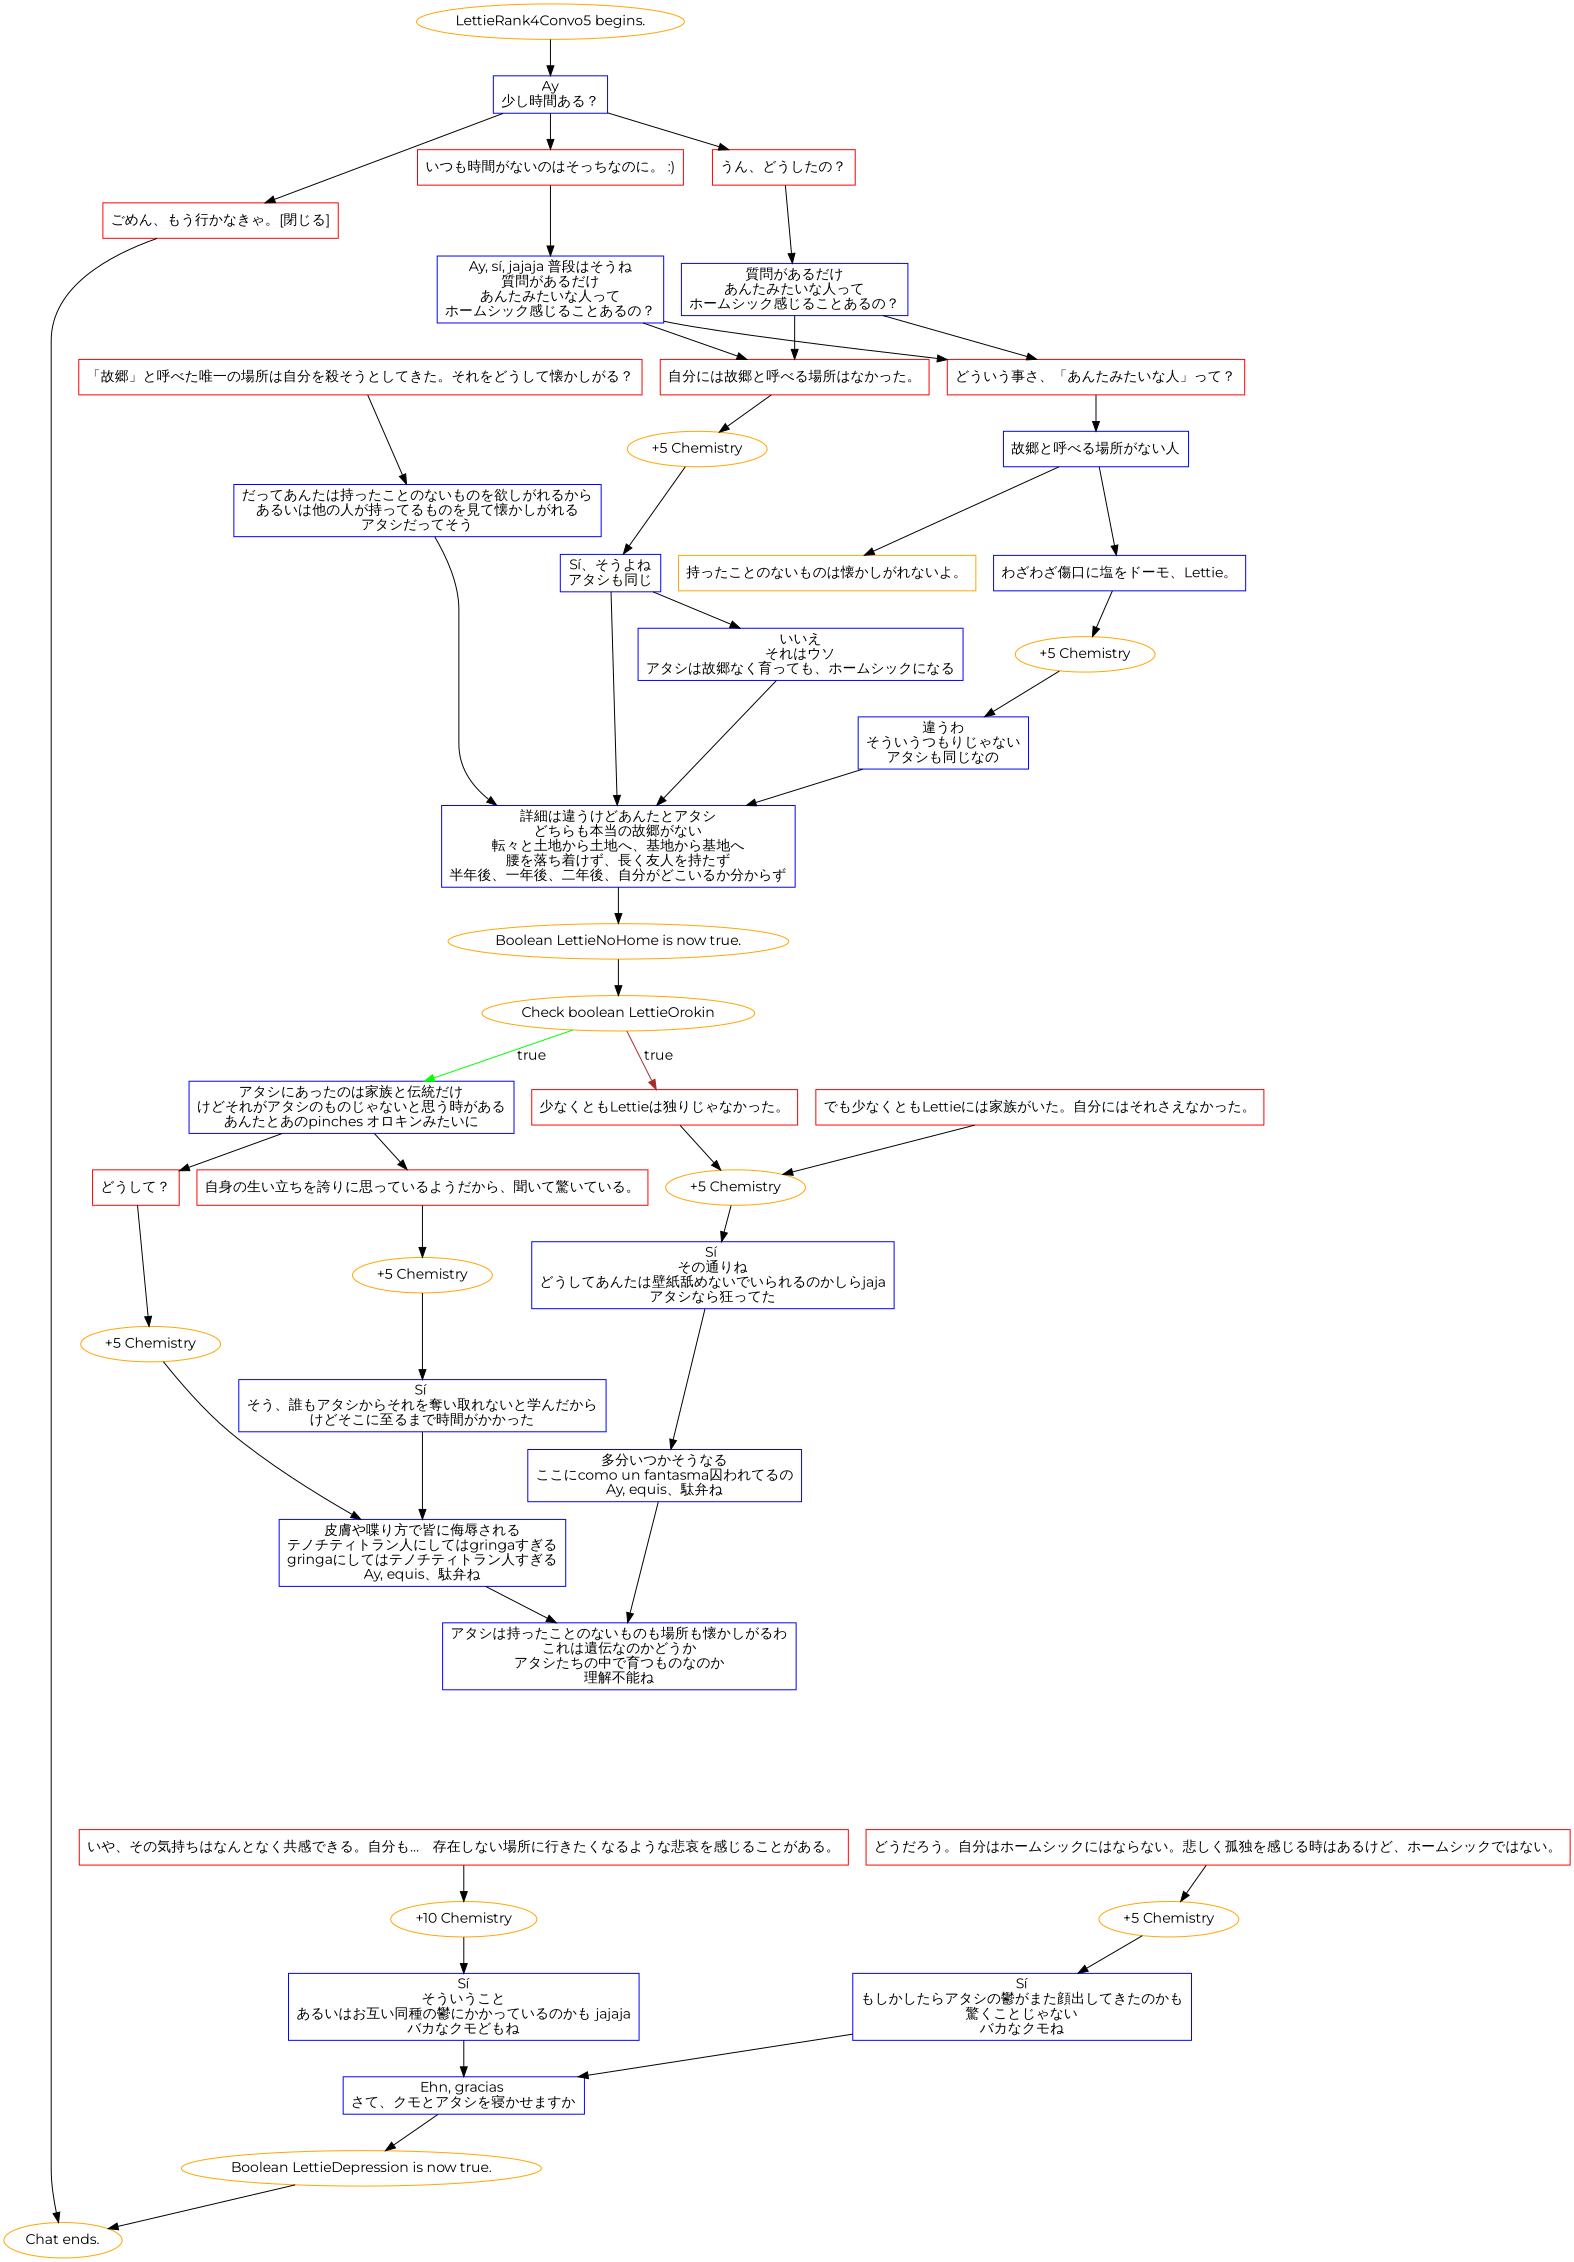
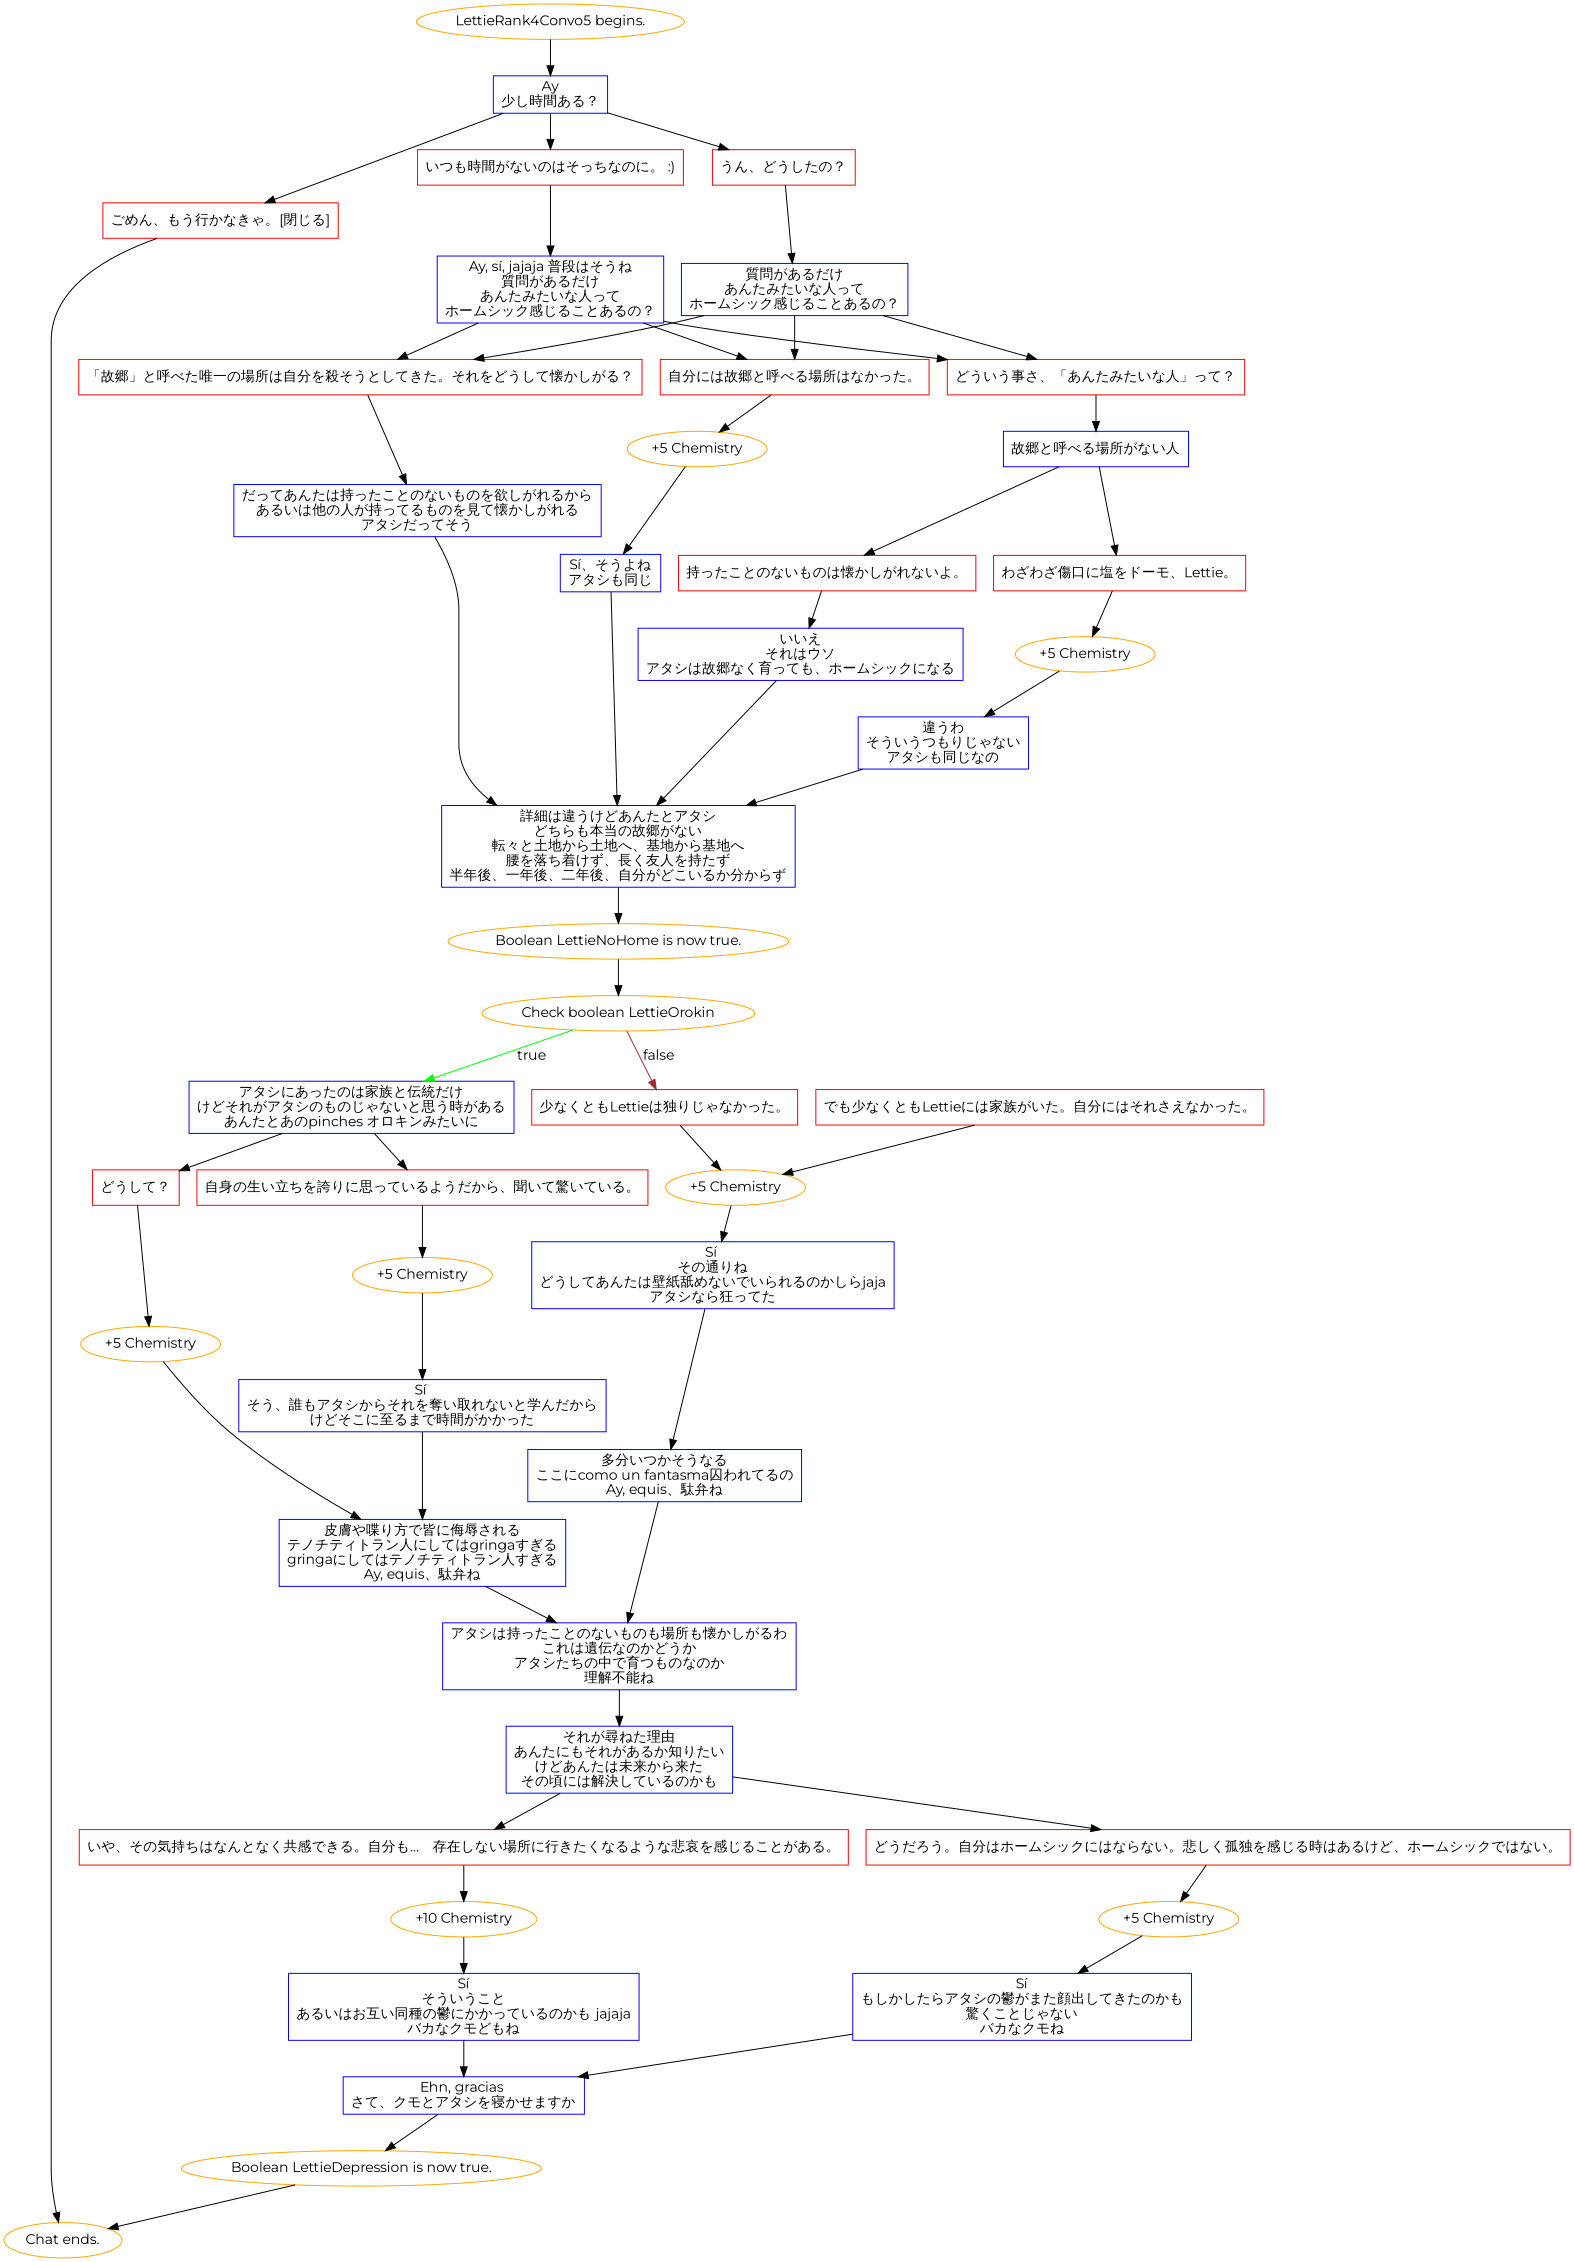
none -> (443, 339)
none -> (594, 339)
(827, 573) -> (827, 573)
(1120, 573) -> (1120, 573)
(692, 608) -> (817, 605)
(659, 1056) -> (659, 1056)
none -> (619, 1760)
